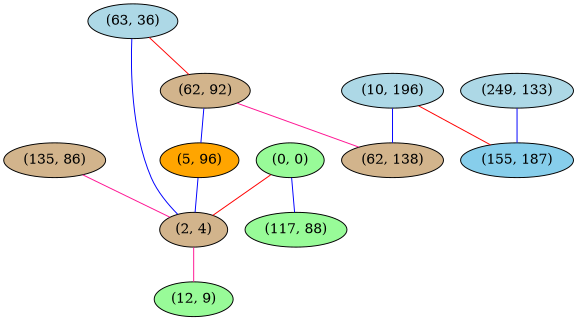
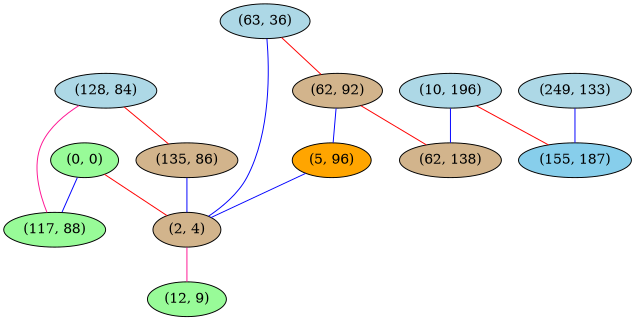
none -> (106, 91)
(298, 125) -> (394, 125)
(126, 196) -> (187, 195)
